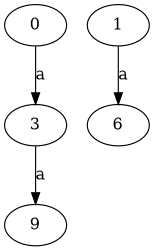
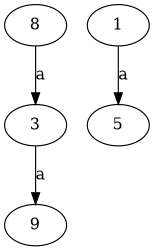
(36, 25) -> (36, 25)
(118, 125) -> (118, 125)
